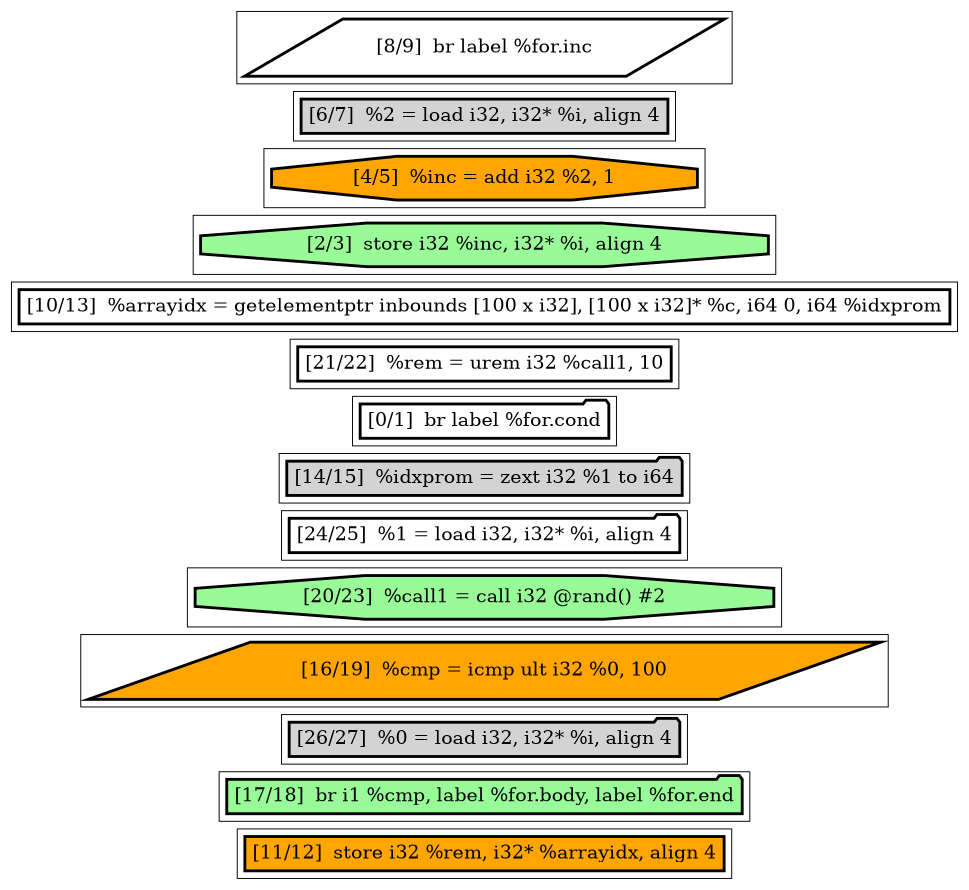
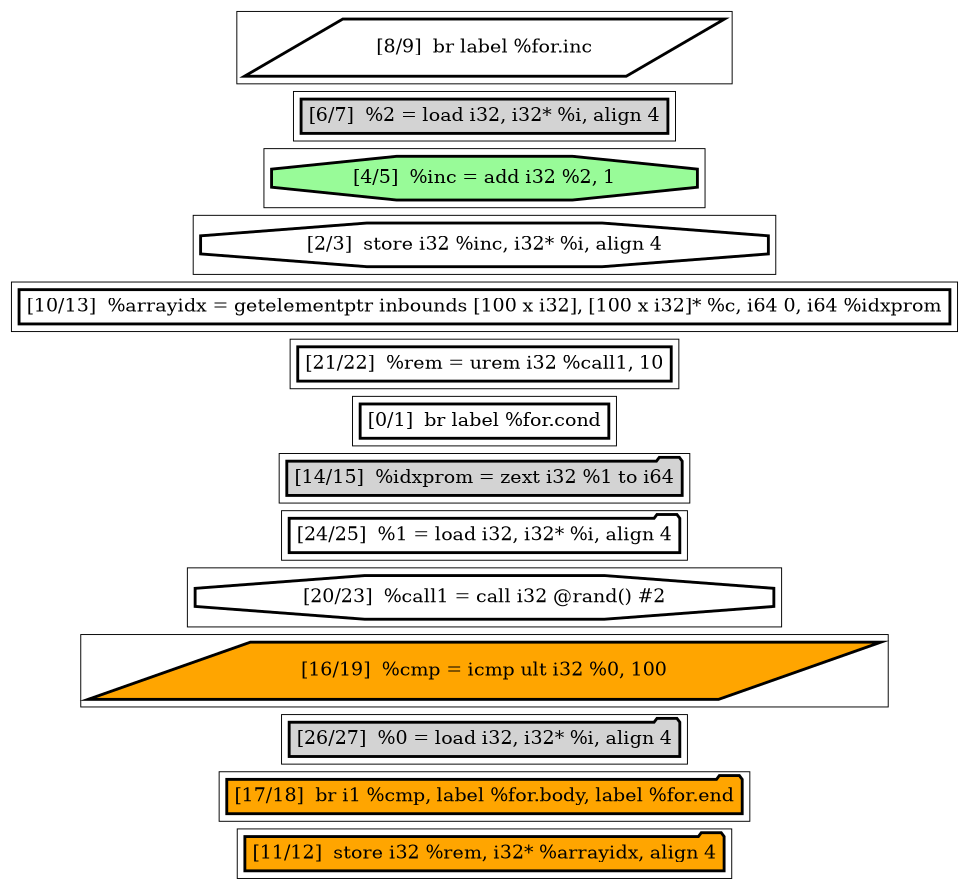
(484, 178) -> (484, 178)
(484, 245) -> (484, 245)
(484, 421) -> (484, 421)
(484, 597) -> (484, 597)
(484, 797) -> (484, 797)
(484, 854) -> (484, 854)
